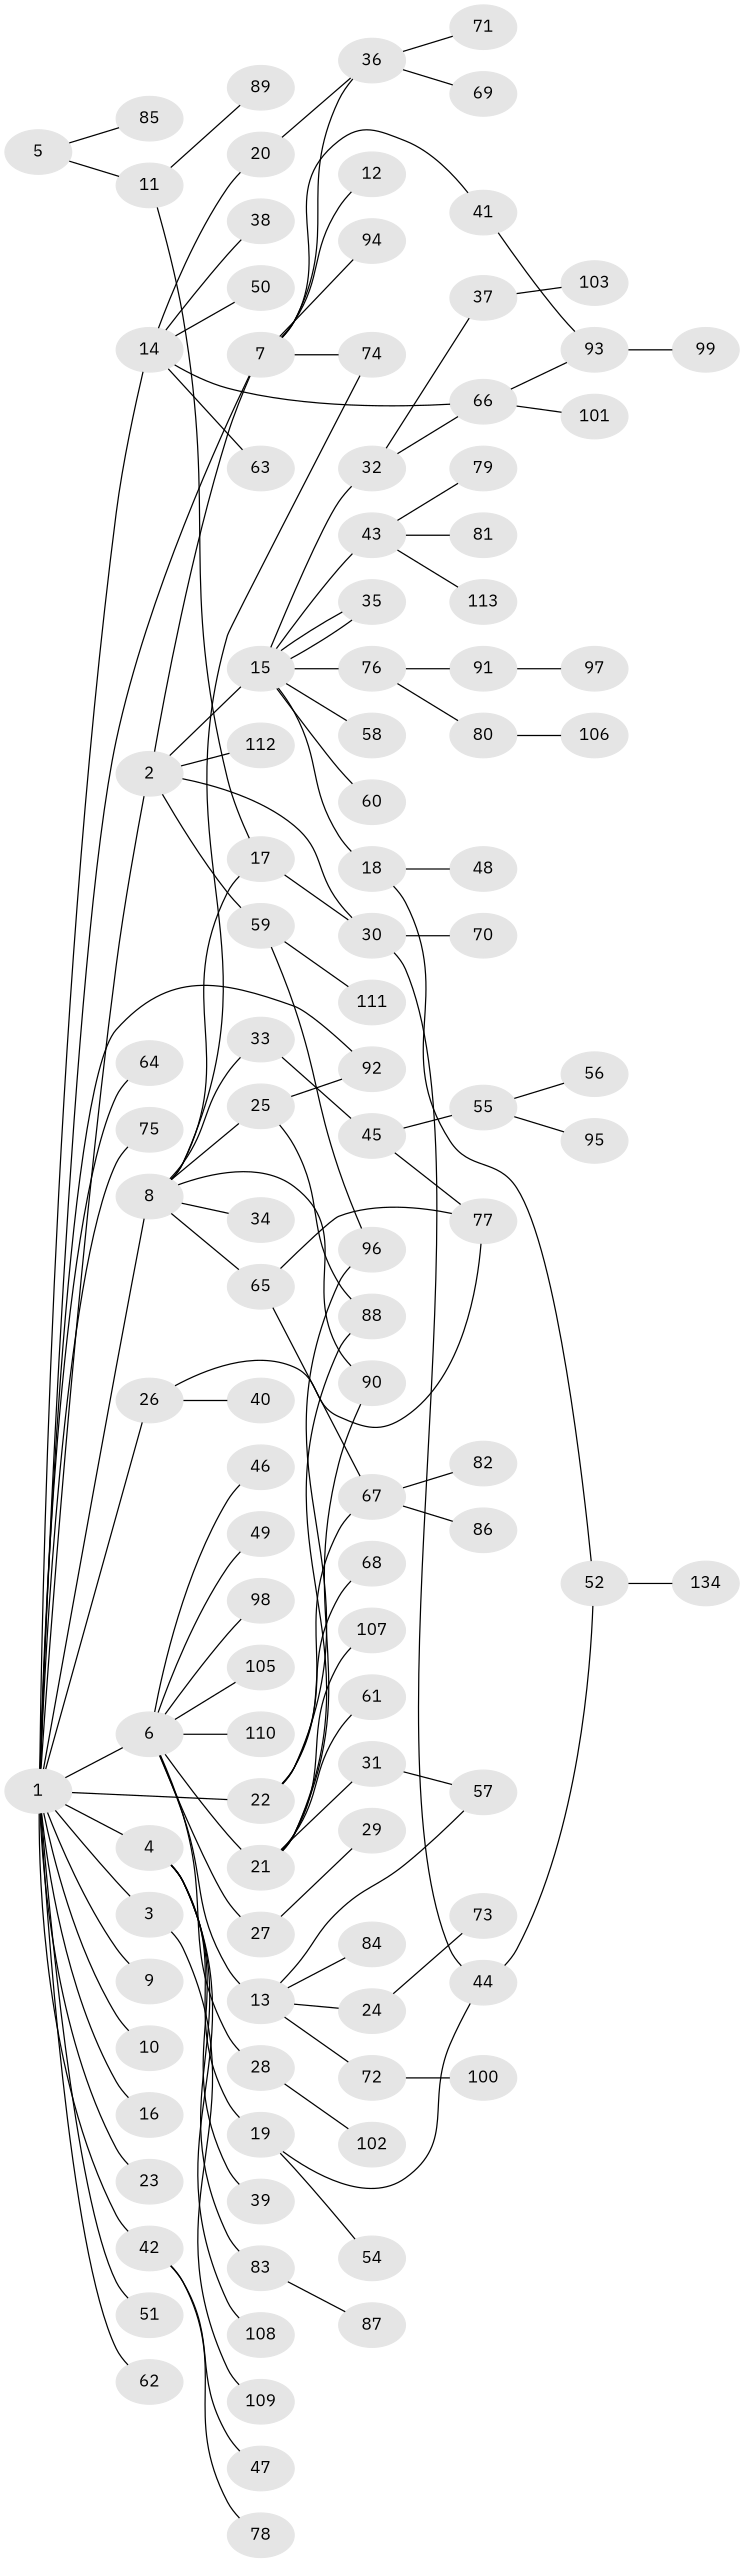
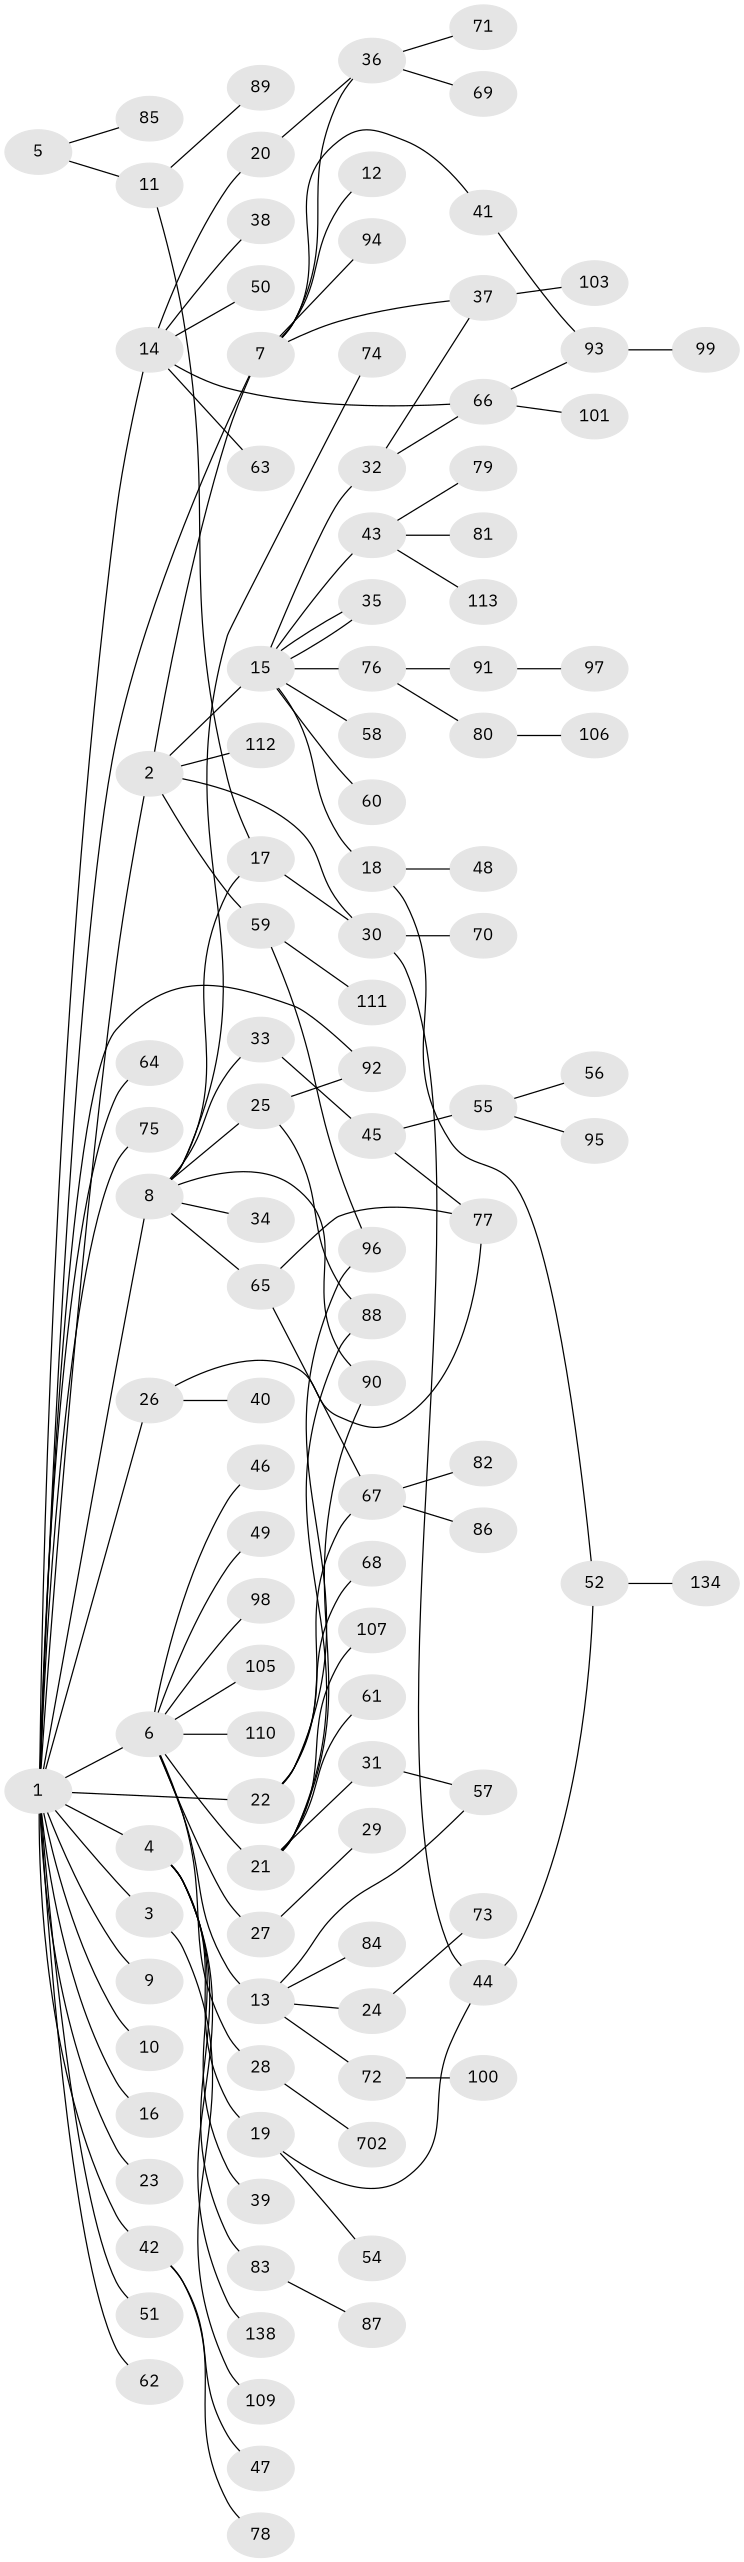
(317, 355) -> (367, 314)
(372, 2145) -> (372, 2145)
(261, 2335) -> (261, 2335)
